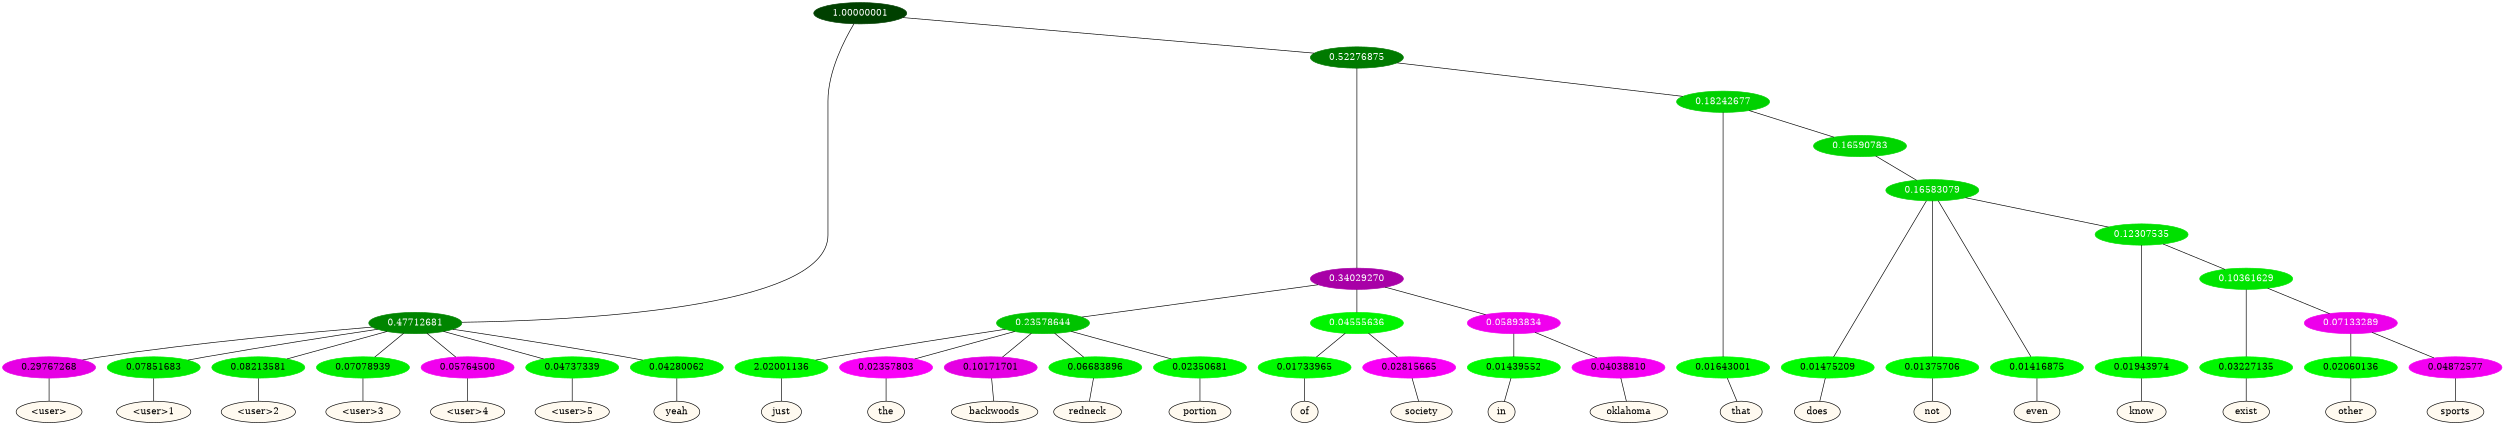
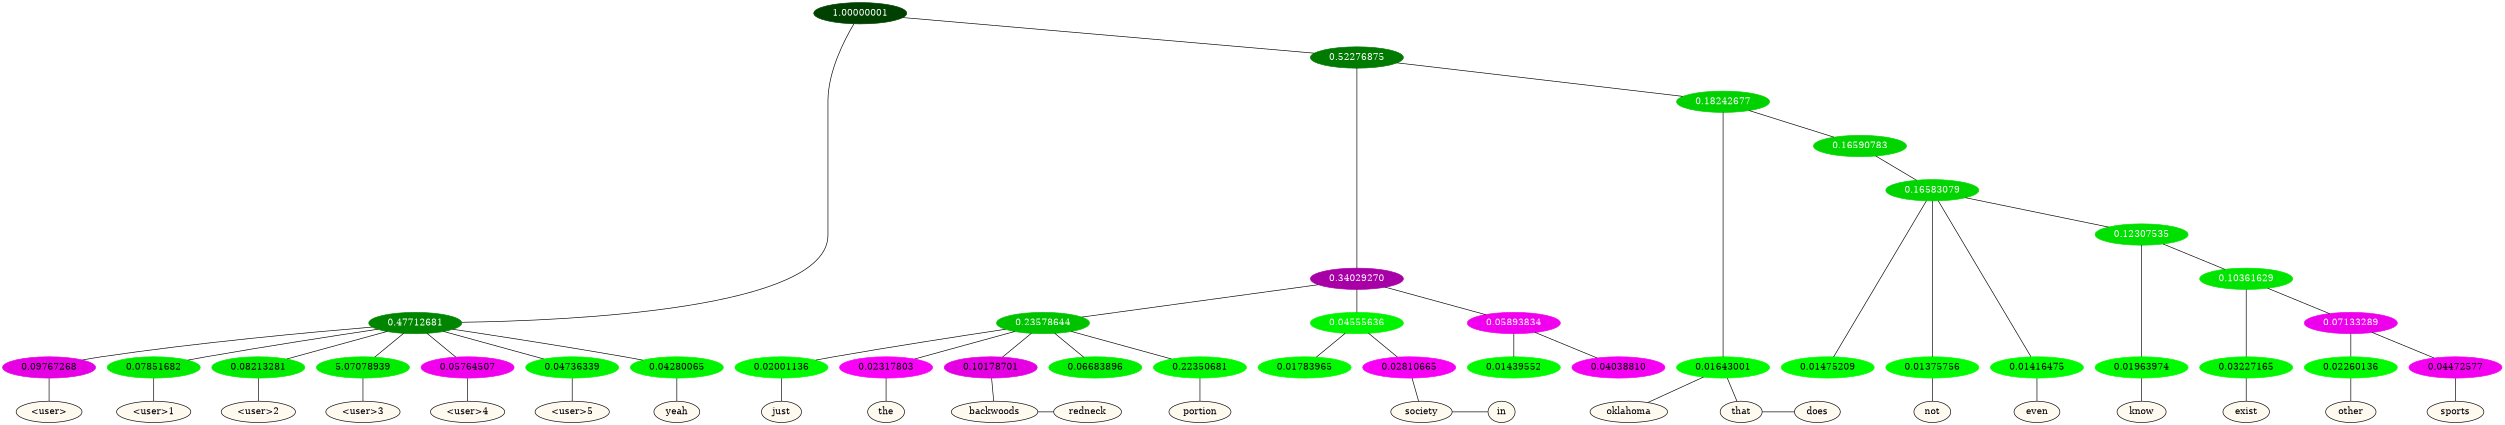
(49, 367) -> (49, 367)
(154, 367) -> (154, 367)
(258, 367) -> (258, 367)
(363, 367) -> (363, 367)
(468, 367) -> (468, 367)
(572, 367) -> (572, 367)
(677, 367) -> (677, 367)
(781, 367) -> (781, 367)
(886, 367) -> (886, 367)
(991, 367) -> (991, 367)
(1200, 367) -> (1200, 367)
(1305, 367) -> (1305, 367)
(1409, 367) -> (1409, 367)
(1932, 367) -> (1932, 367)
(2037, 367) -> (2037, 367)
(2142, 367) -> (2142, 367)
(2246, 367) -> (2246, 367)
(2351, 367) -> (2351, 367)
(2455, 367) -> (2455, 367)
(1091, 390) -> (1046, 412)
(1508, 390) -> (1470, 412)
(1624, 390) -> (1676, 390)
(1823, 390) -> (1778, 412)
(1305, 412) -> none
